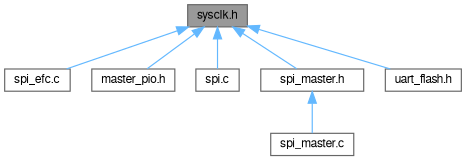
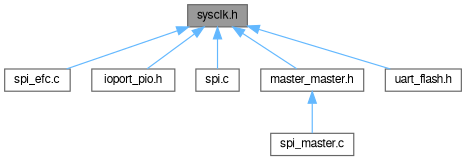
(133, 80) -> (133, 80)
(312, 80) -> (312, 80)
